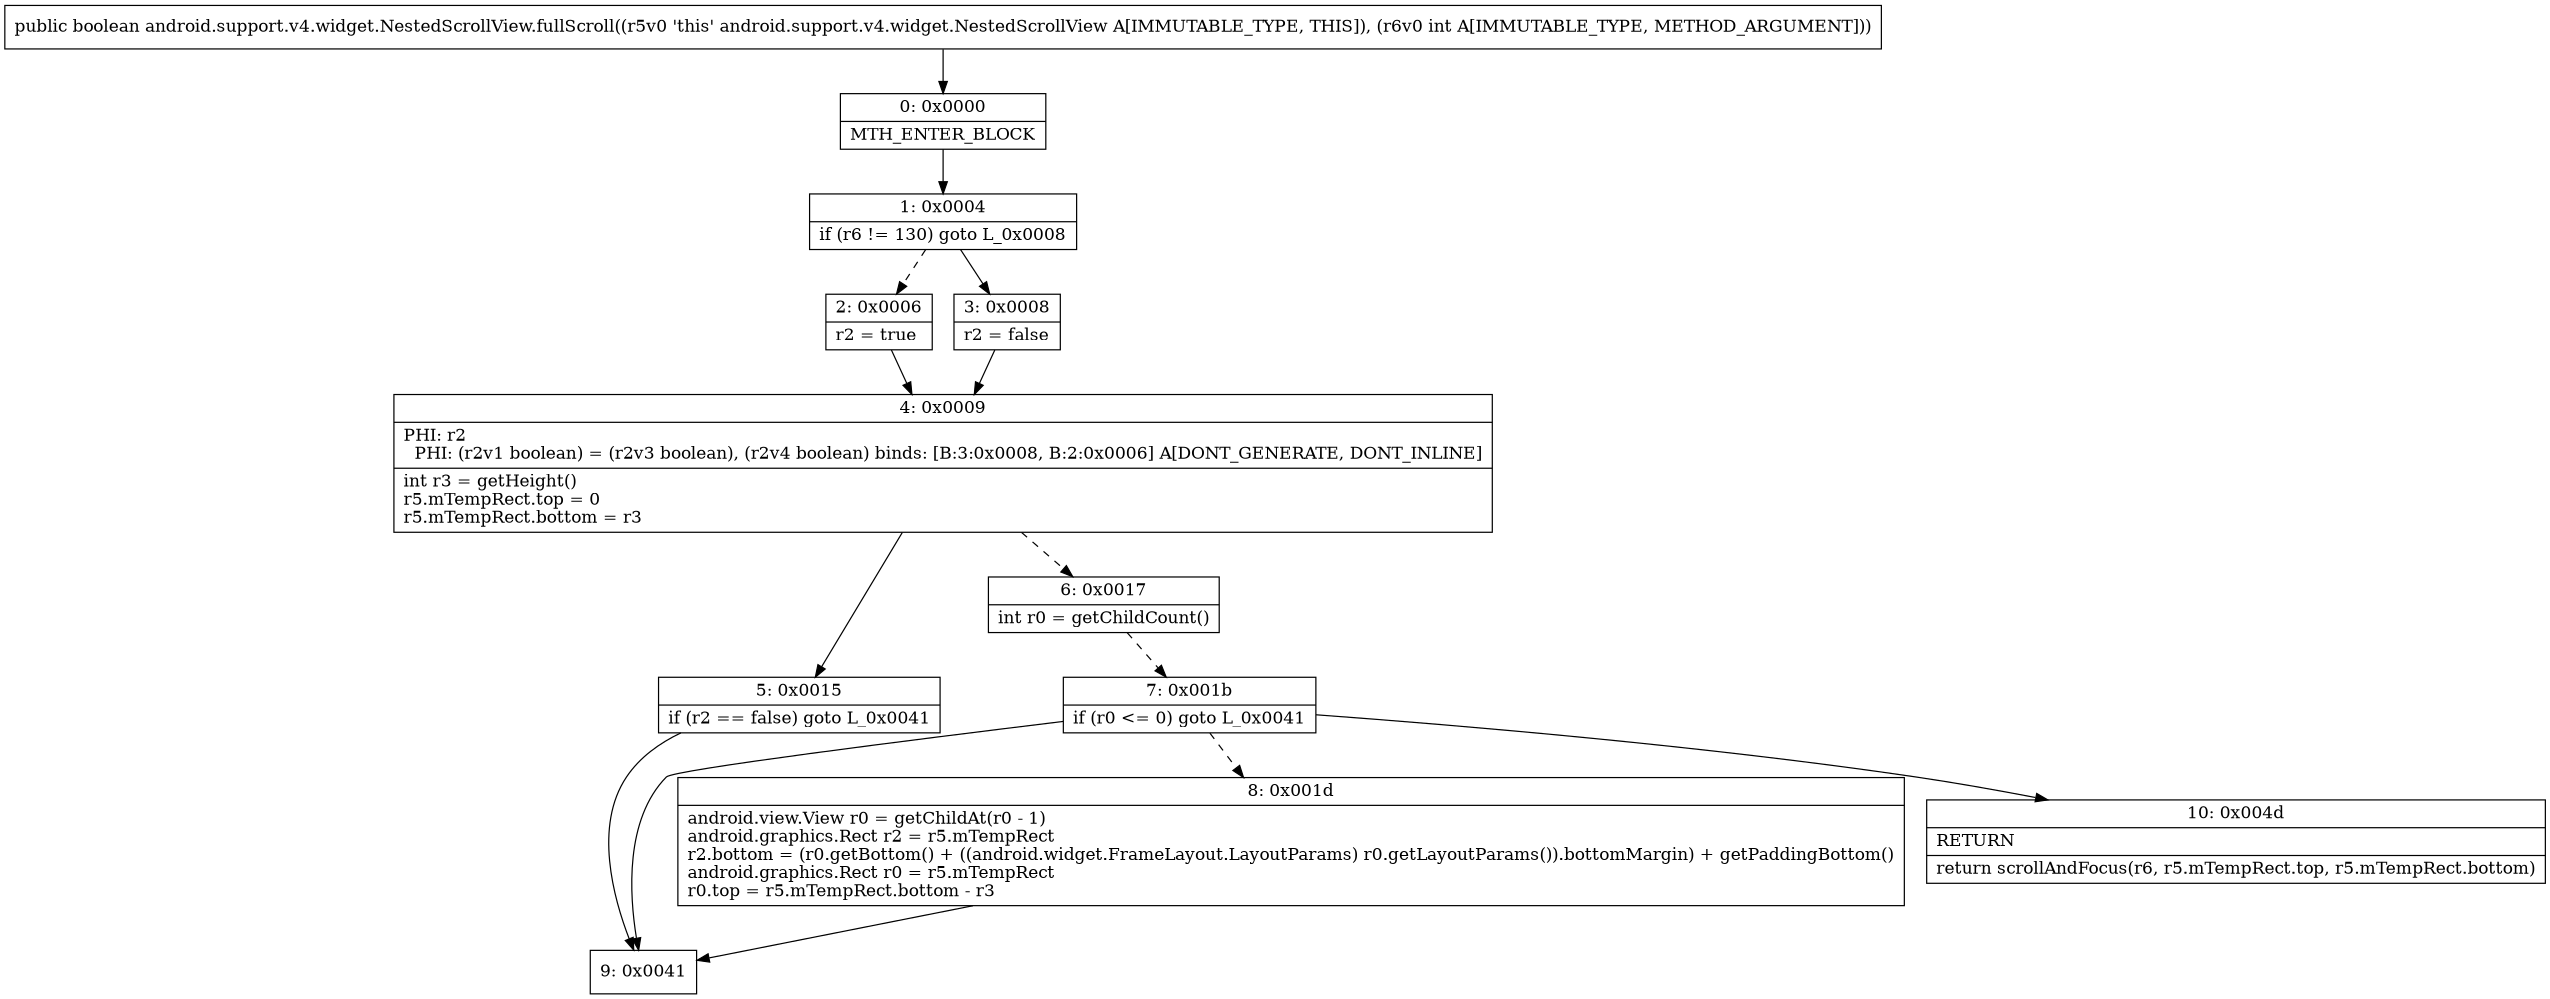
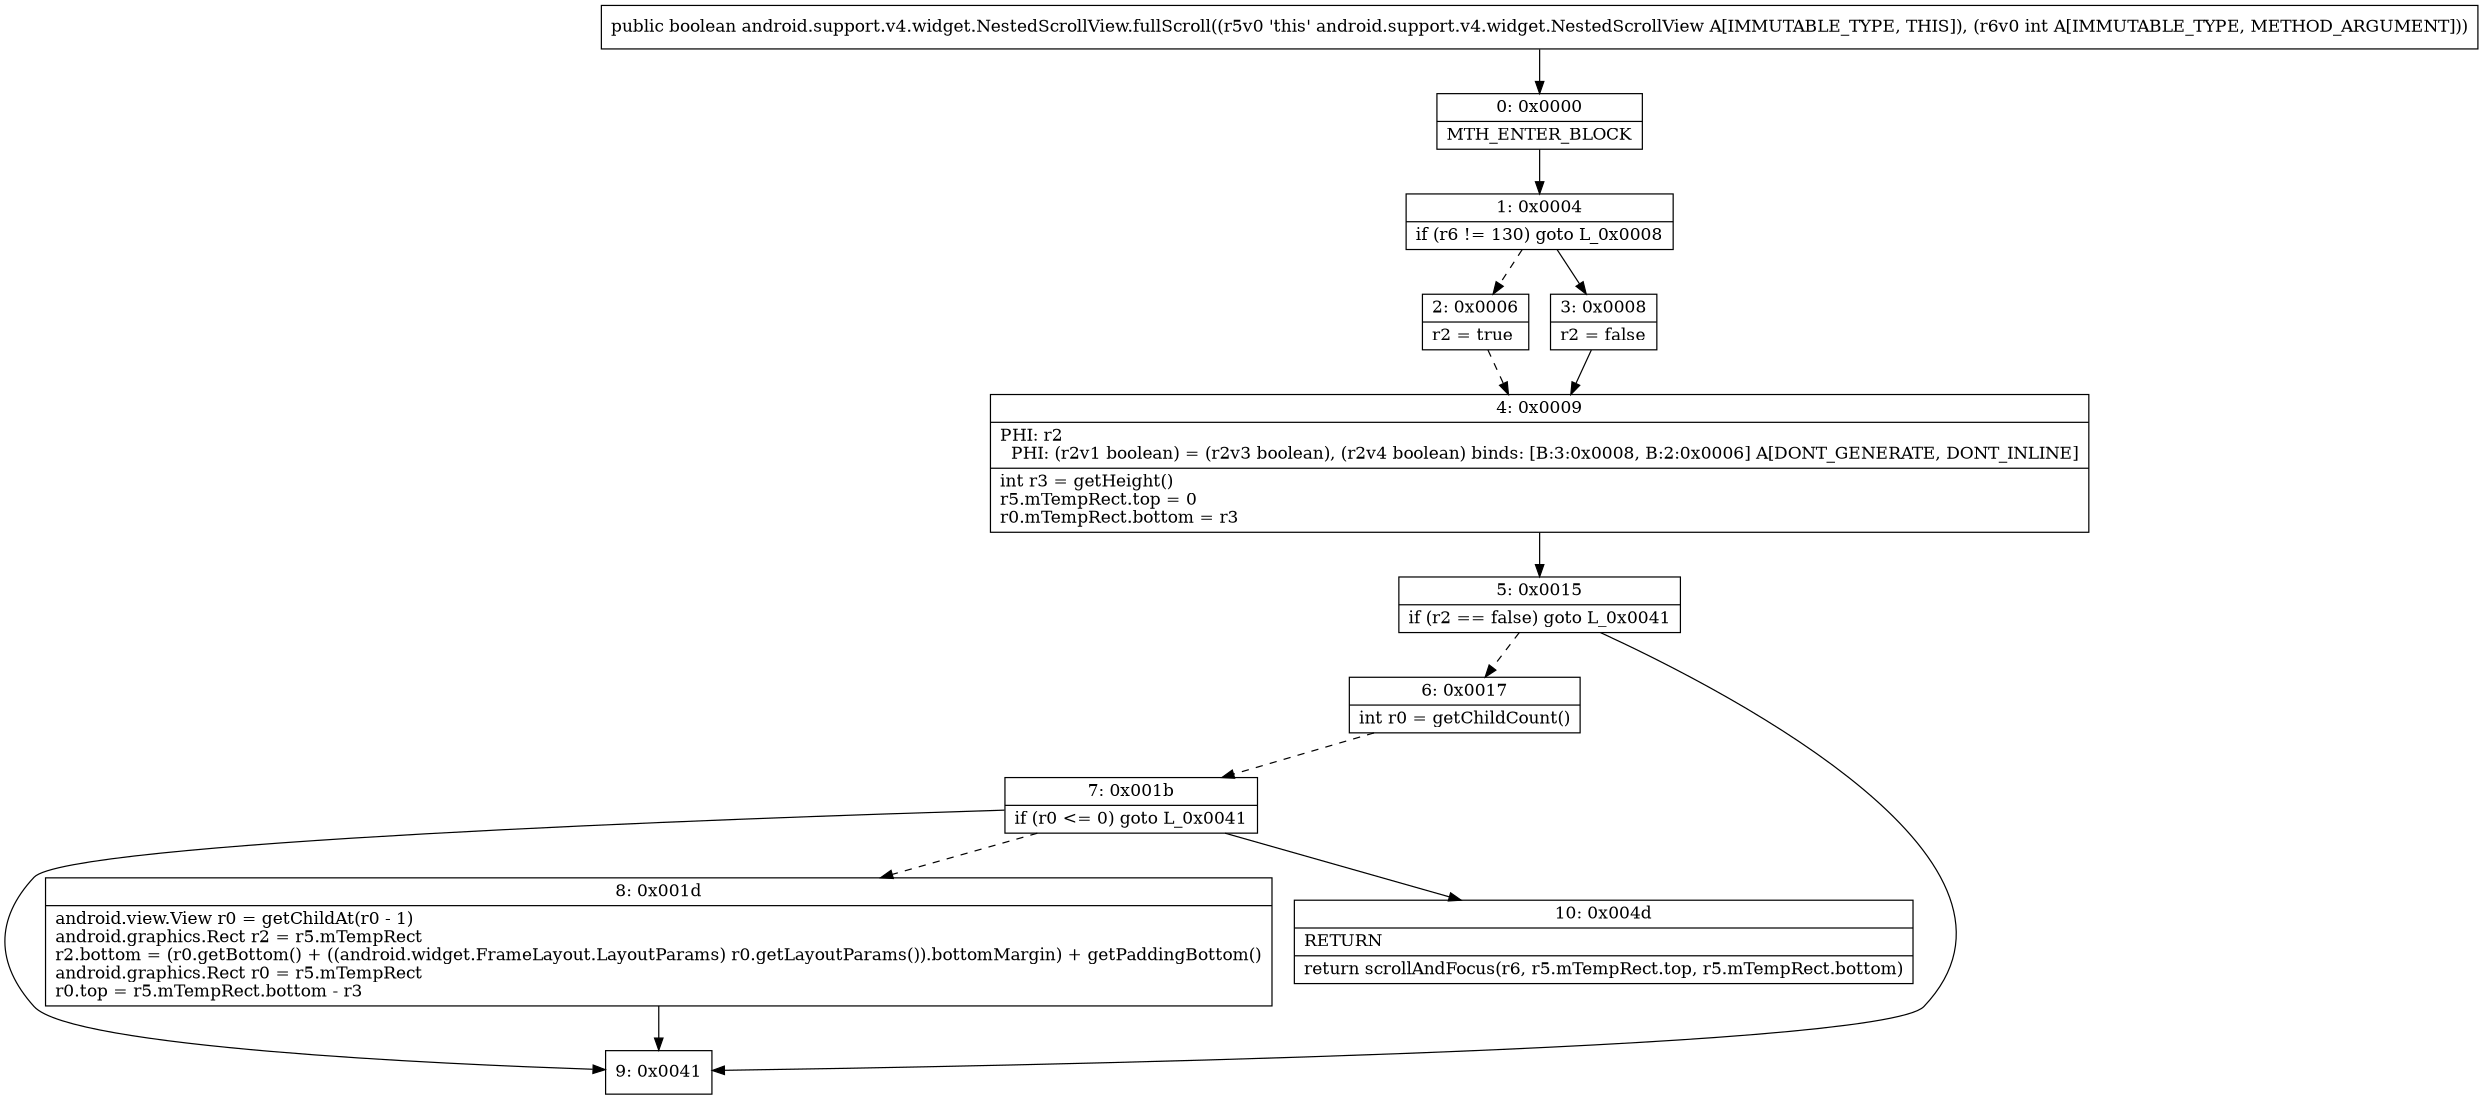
(899, 367) -> (1496, 367)
(523, 518) -> (1120, 518)
(1042, 551) -> (1506, 650)
